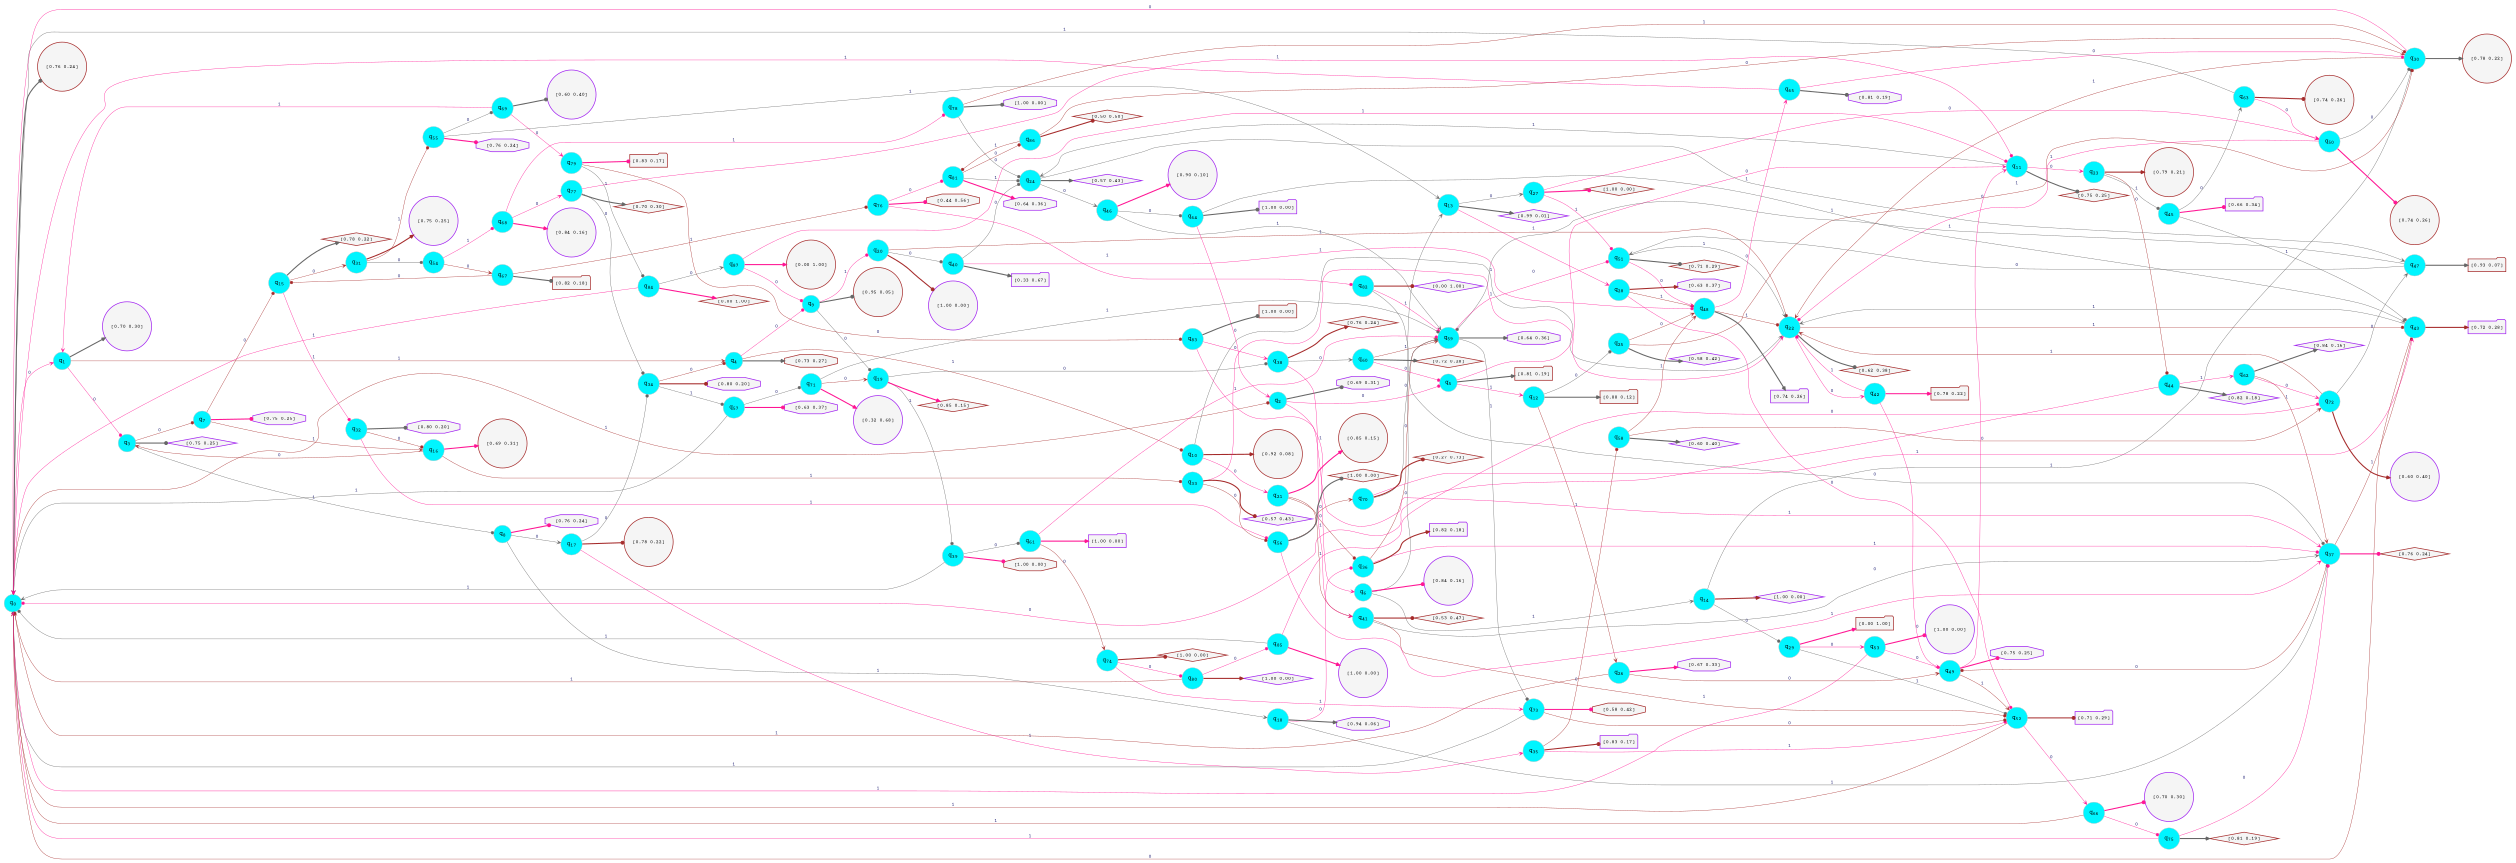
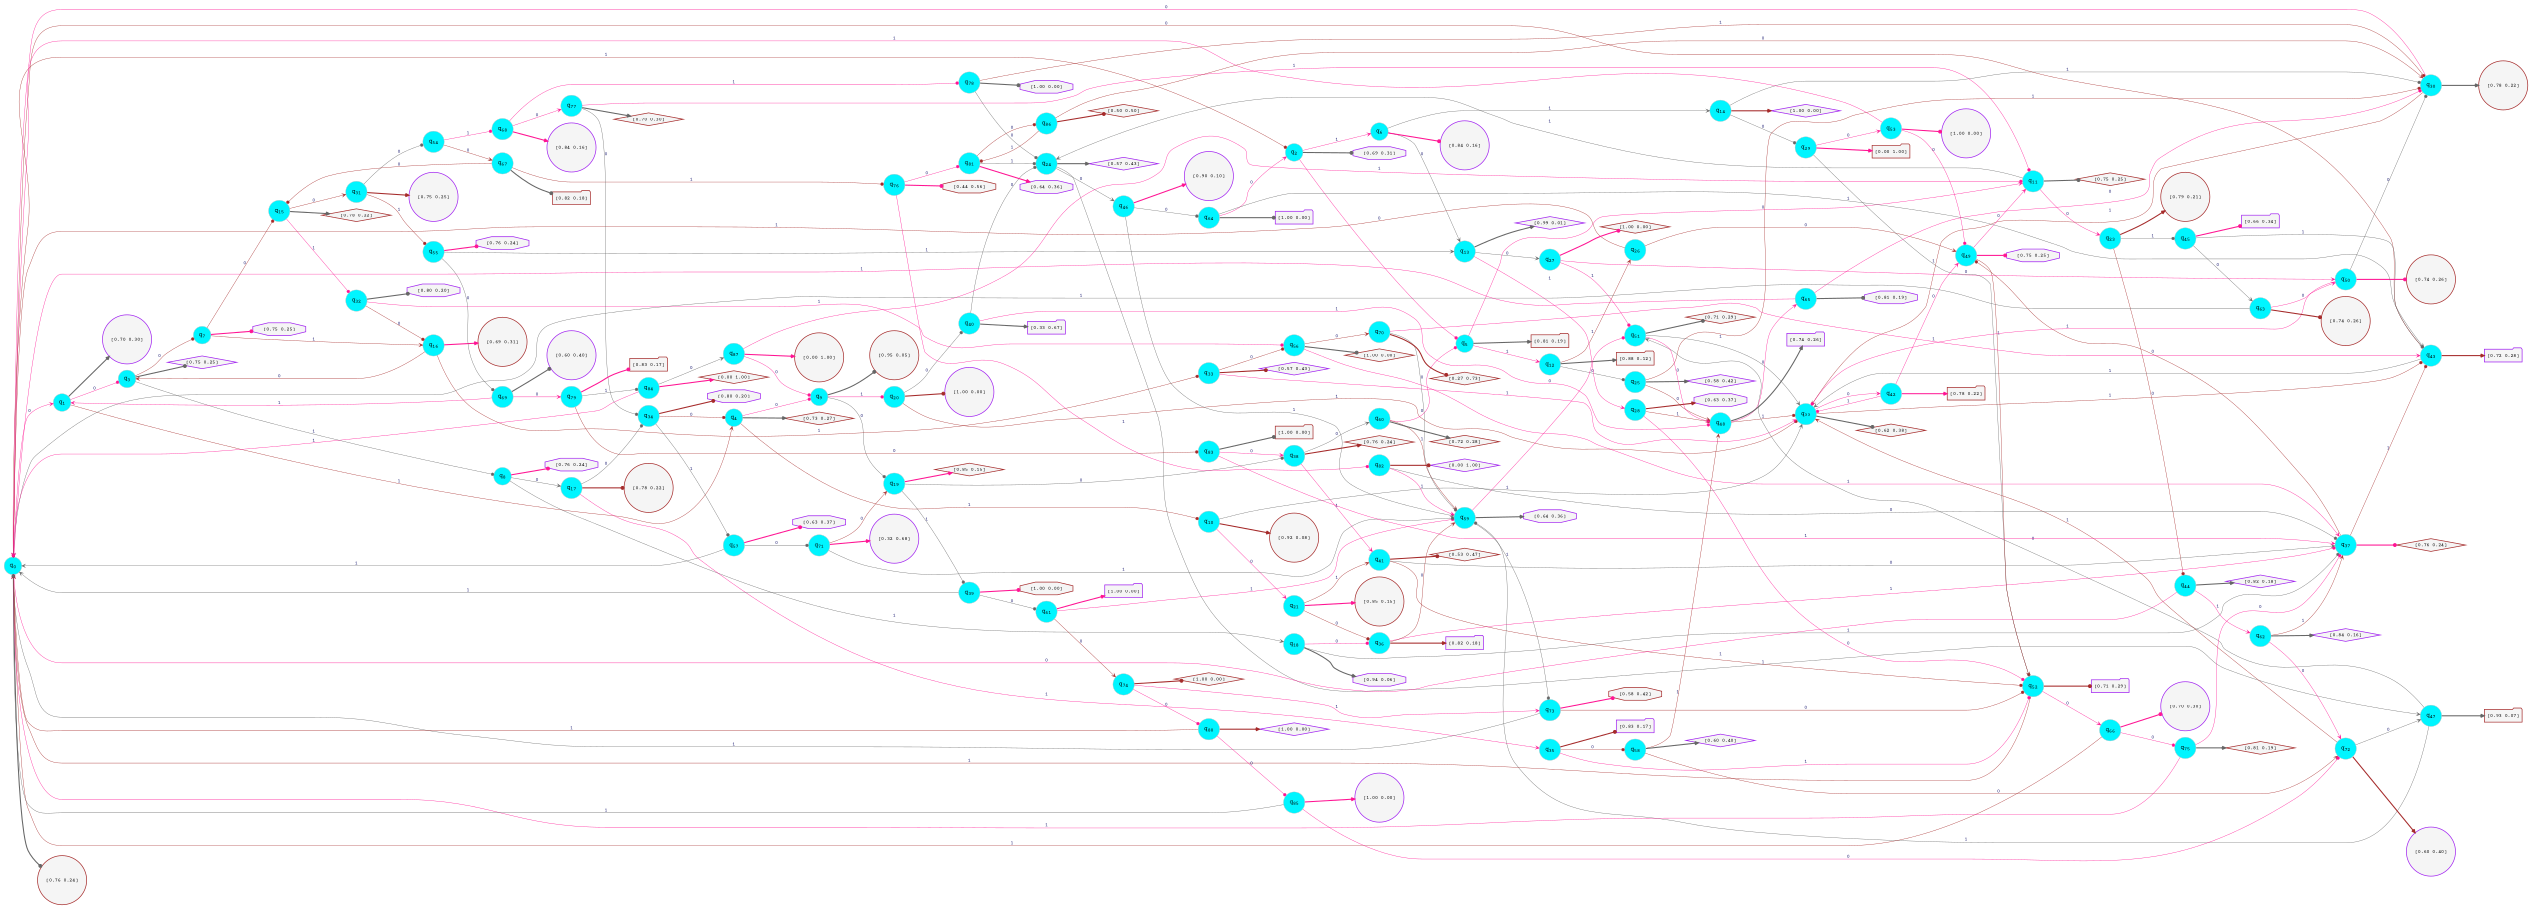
(811, 361) -> (819, 418)
(1704, 665) -> none
